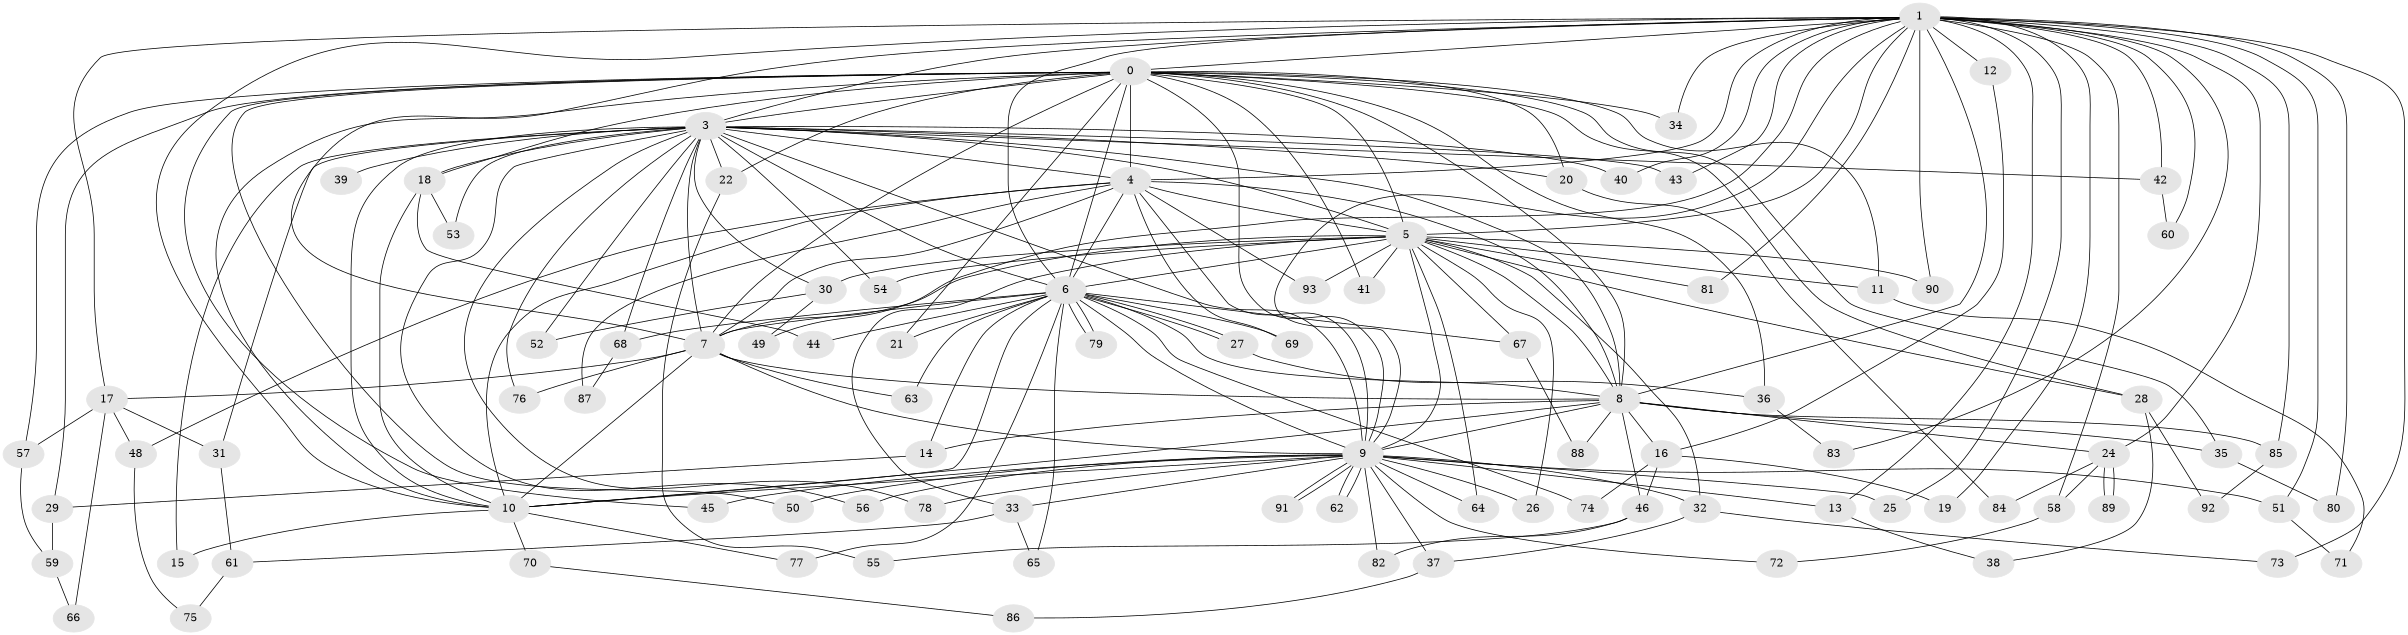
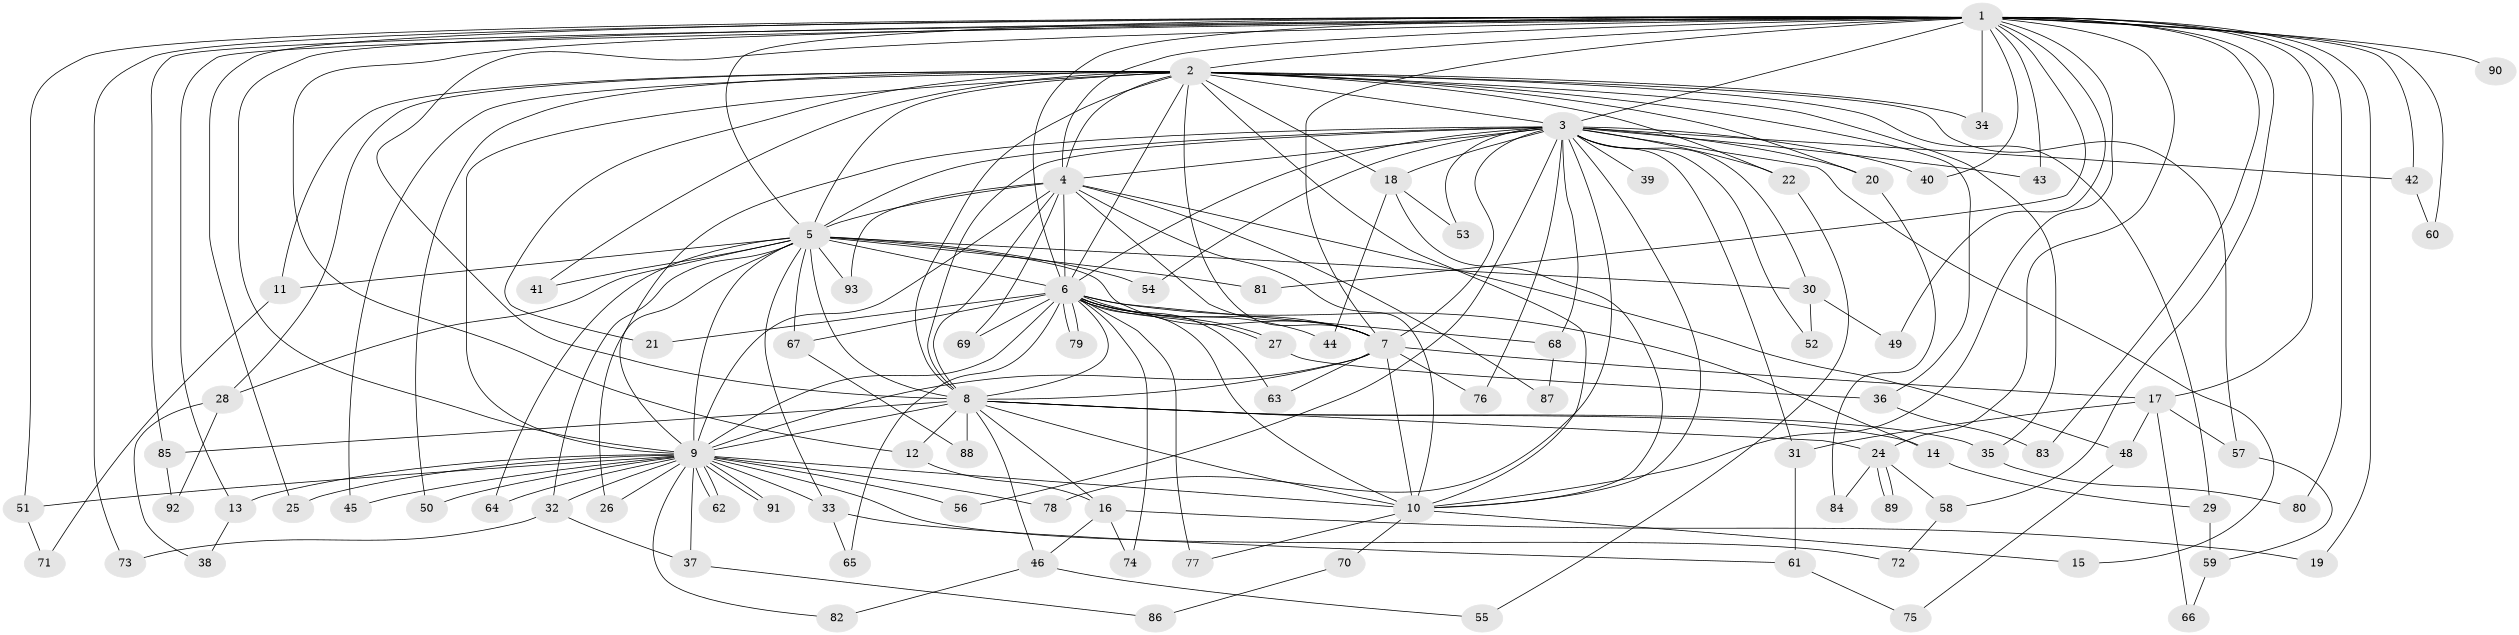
(1130, 71) -> (1190, 71)
(1673, 249) -> none
none -> (940, 427)
